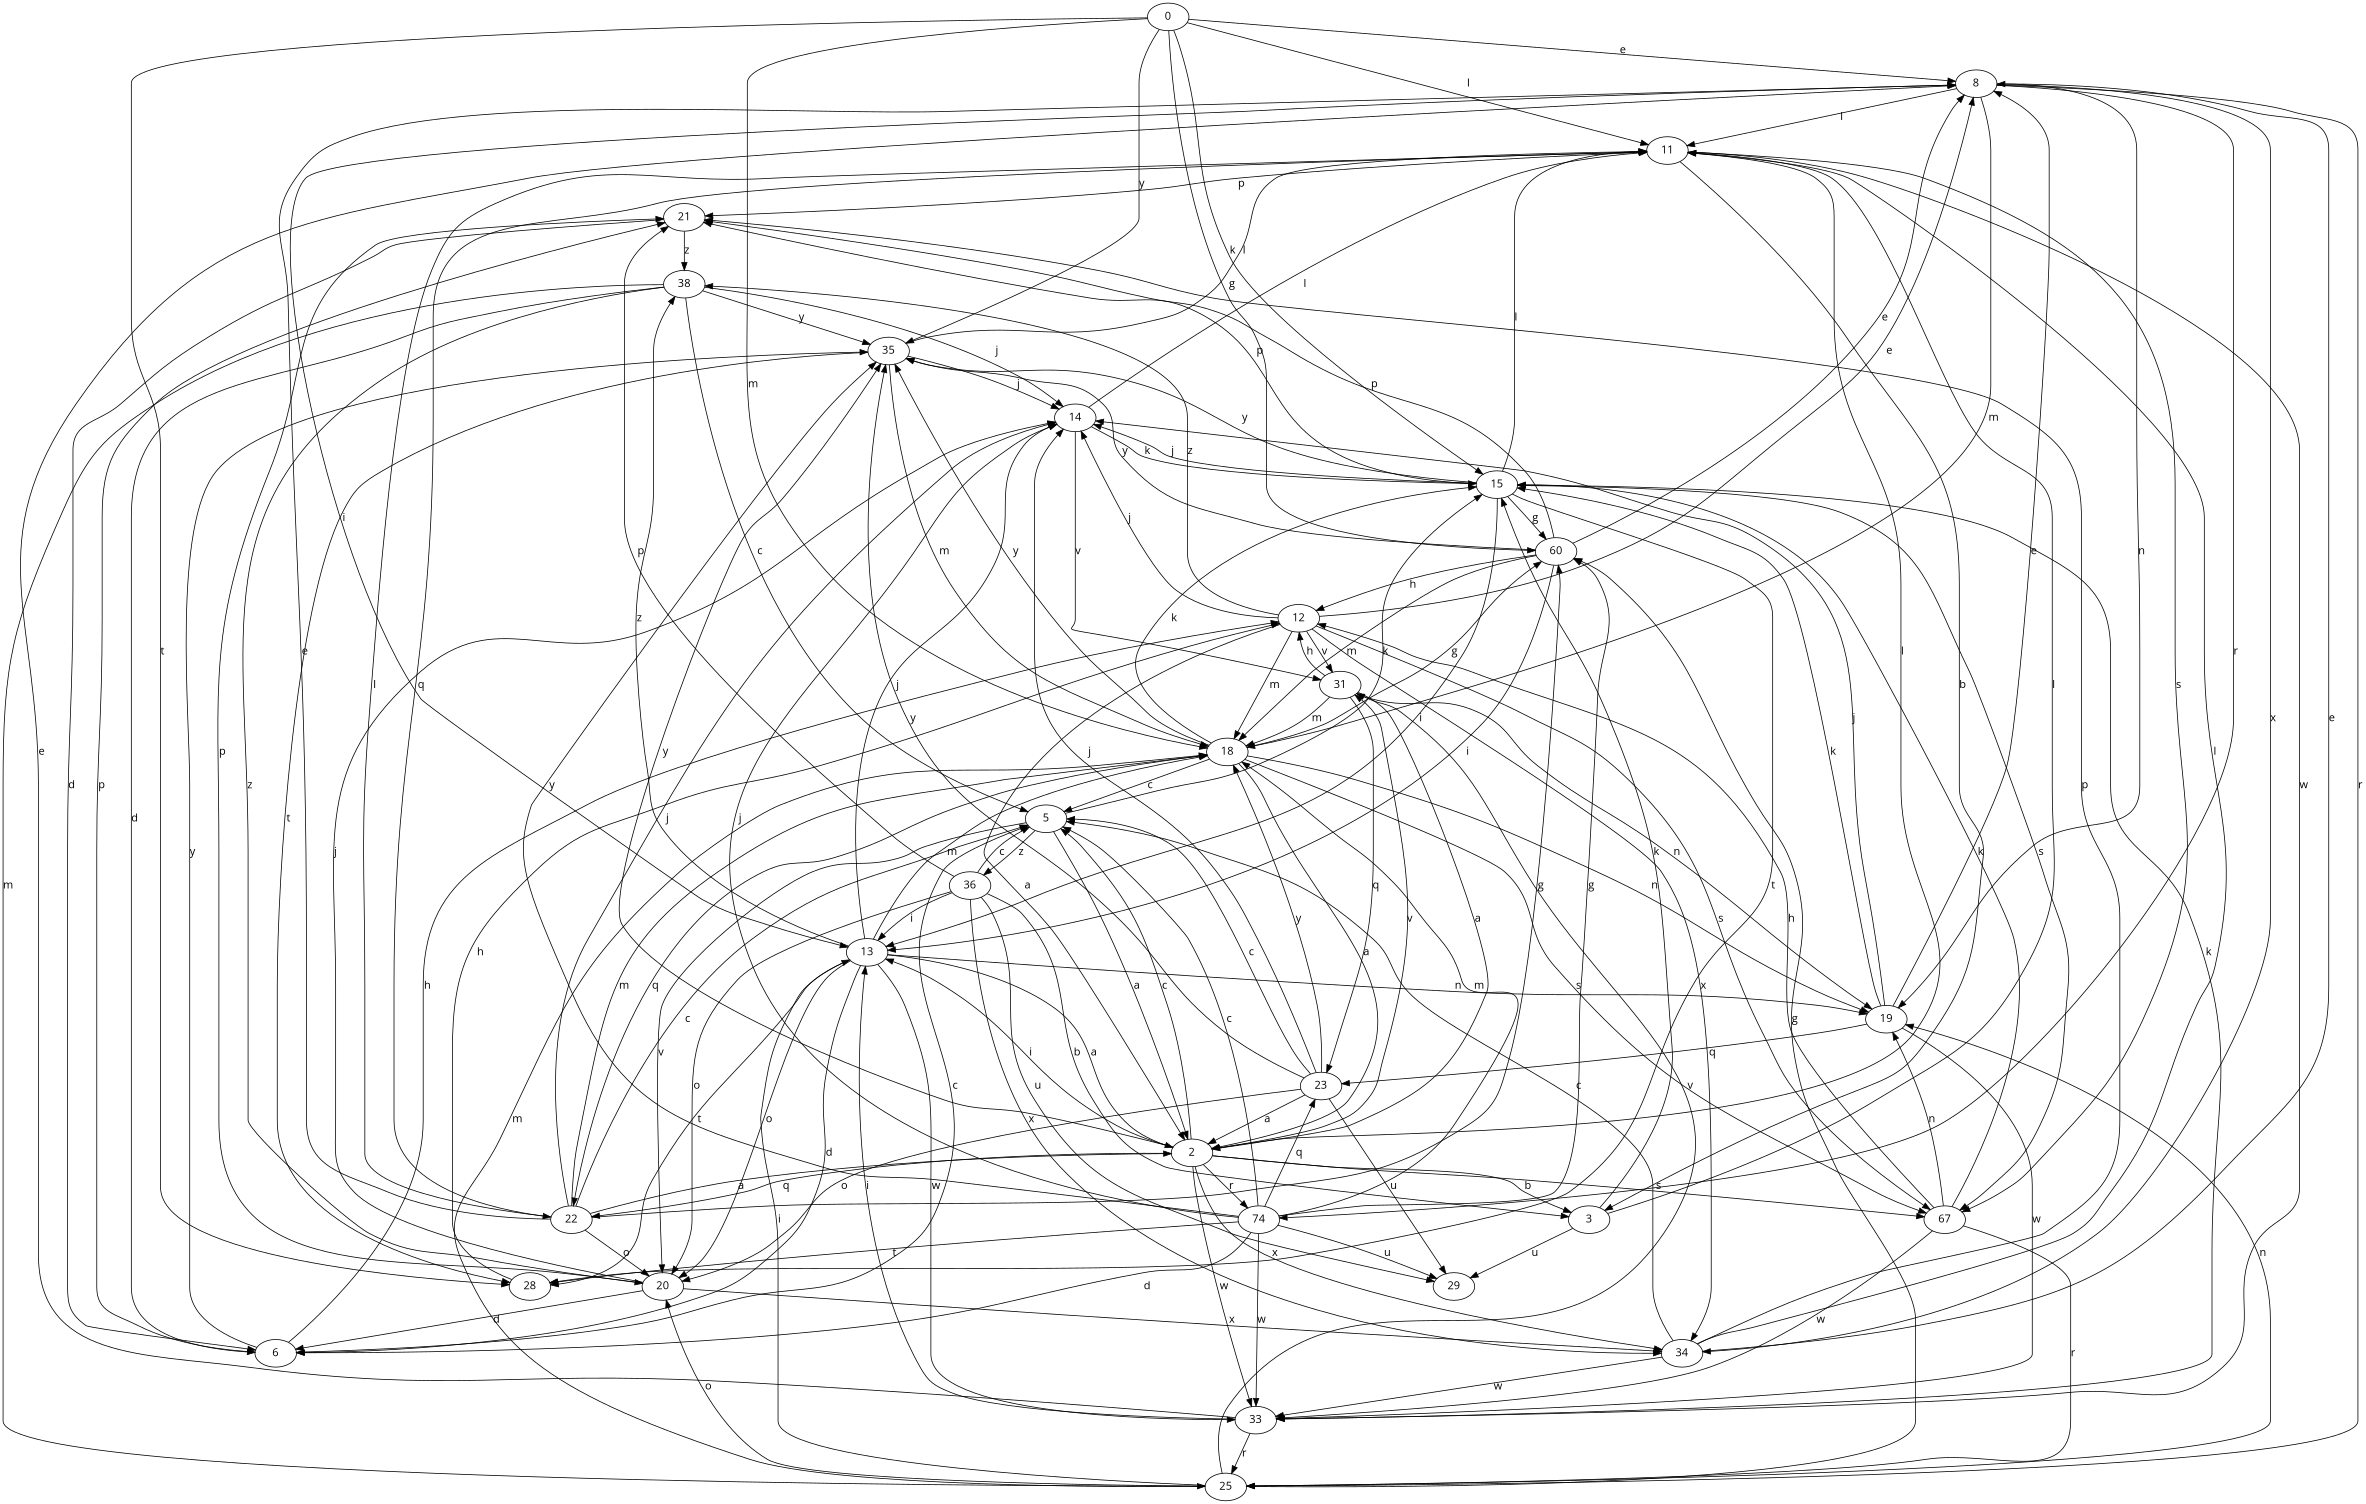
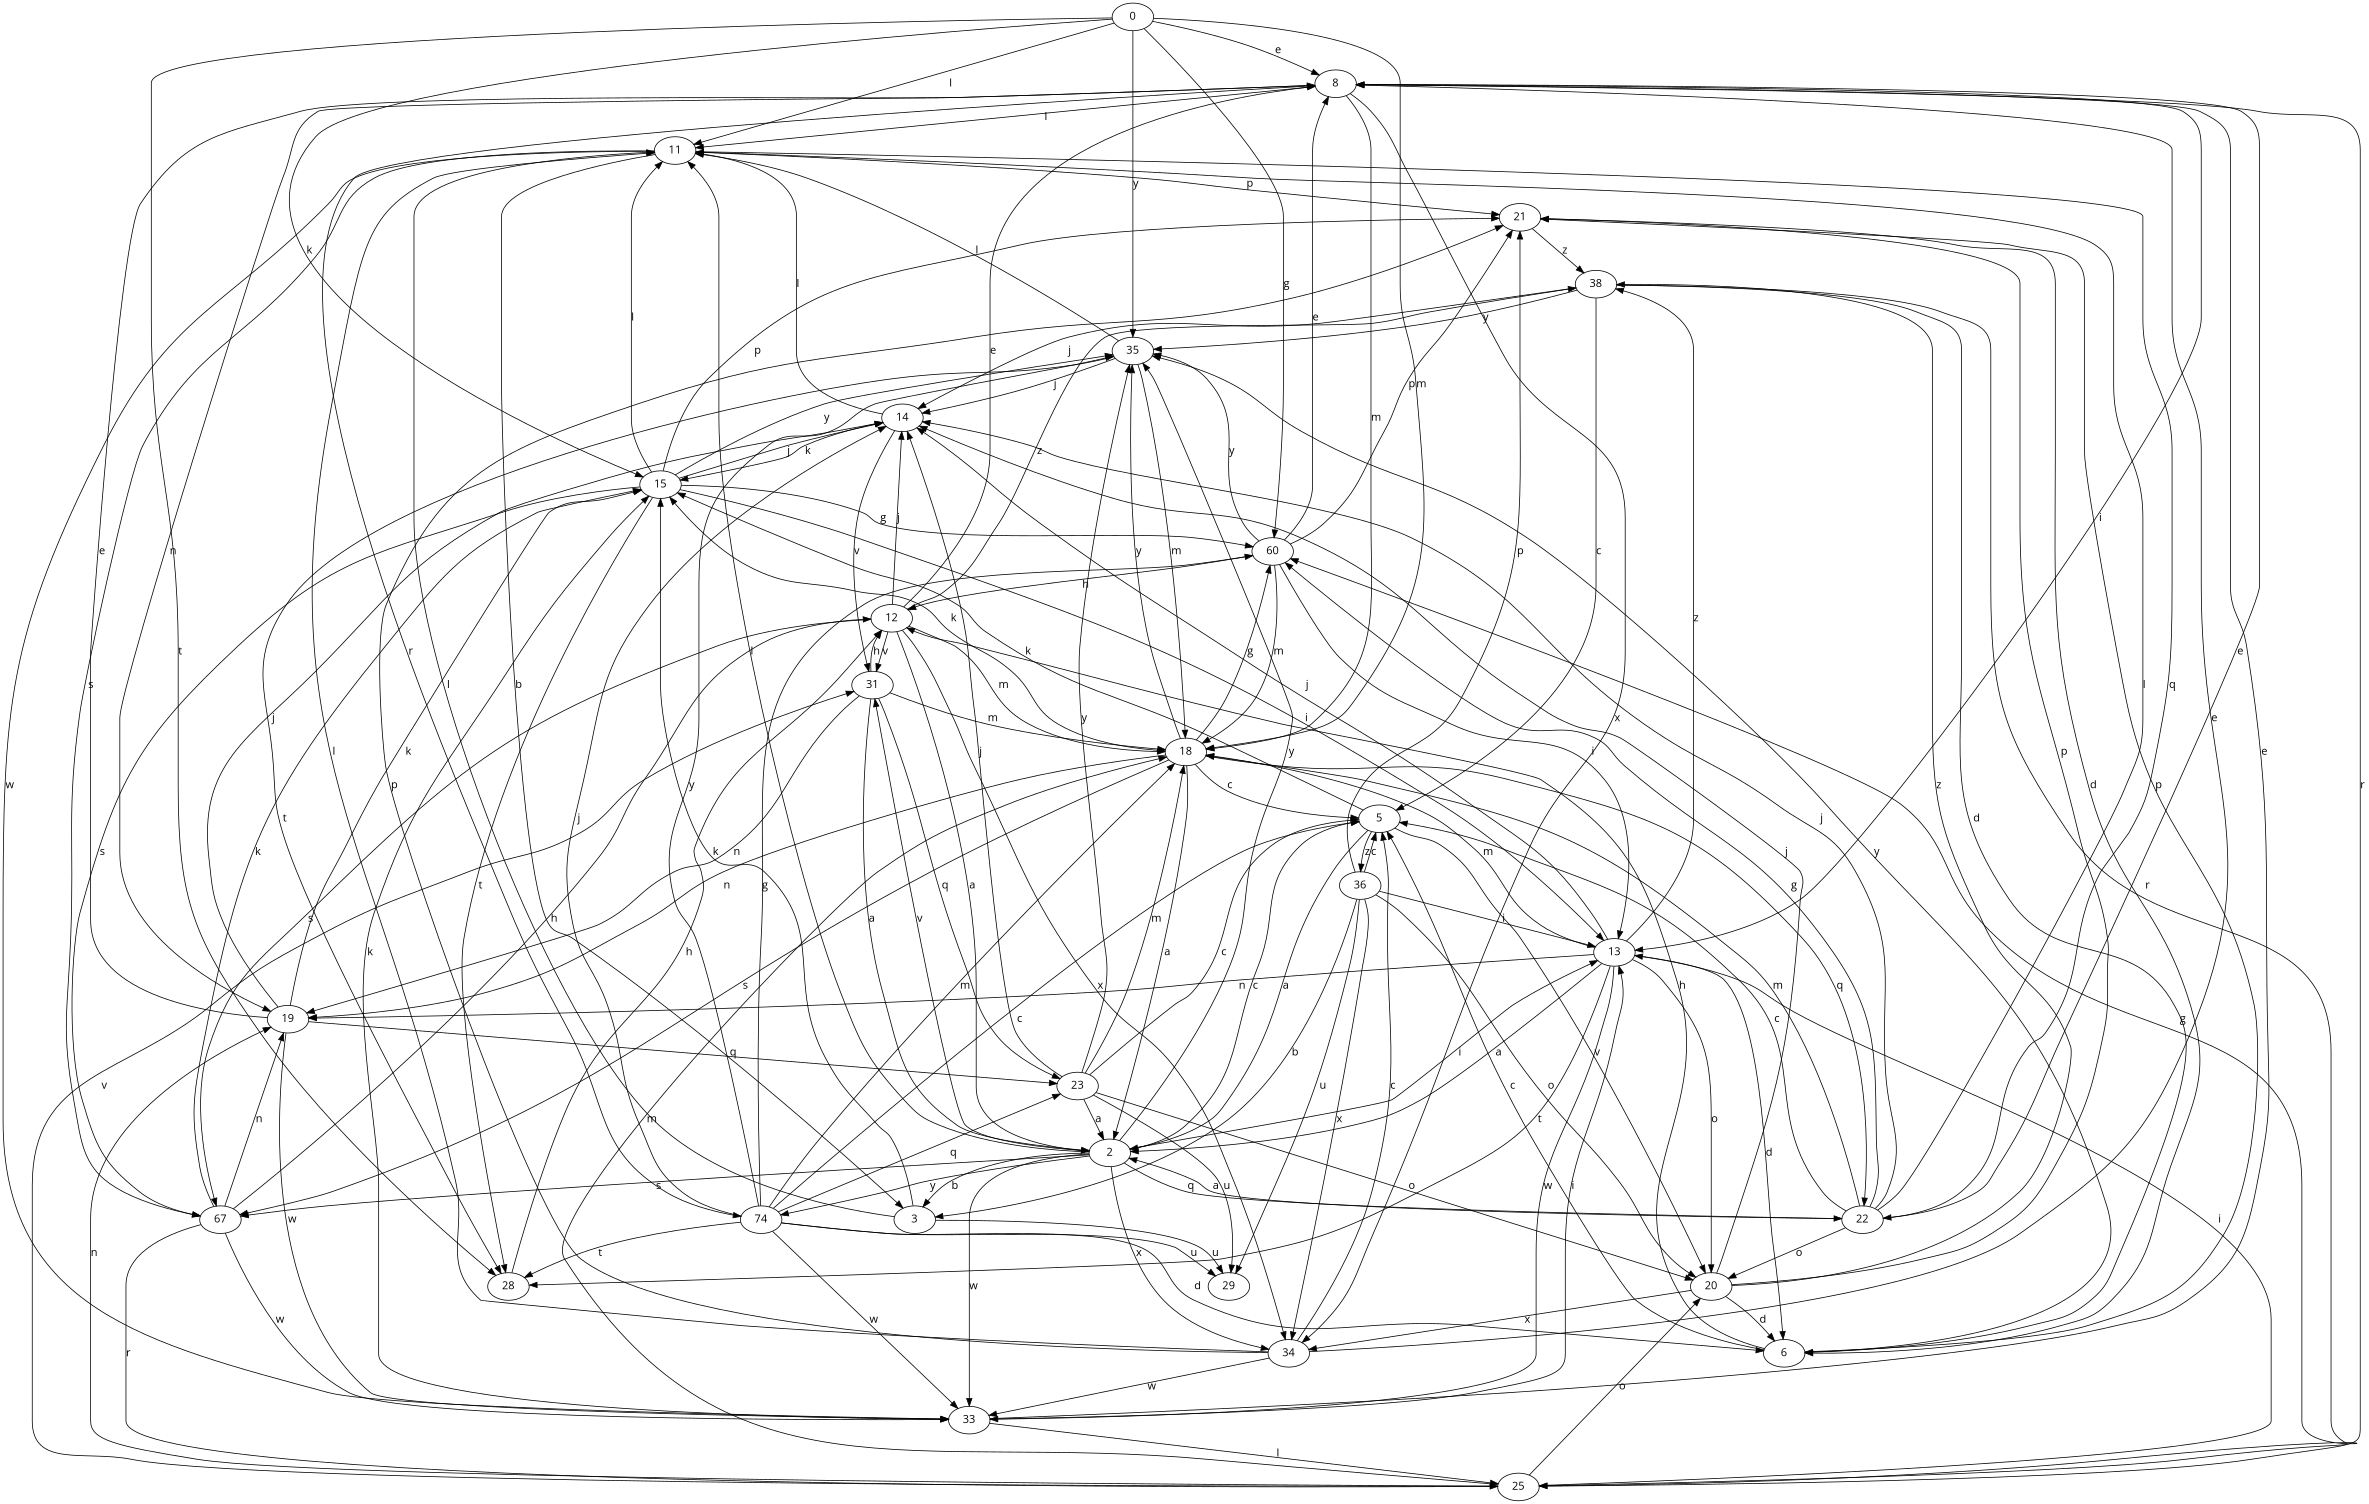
(247, 795) -> (1936, 786)
(8, 886) -> (2148, 886)
(1298, 919) -> (1156, 919)
(1232, 1186) -> (933, 1186)
(1245, 1454) -> (1278, 1454)
